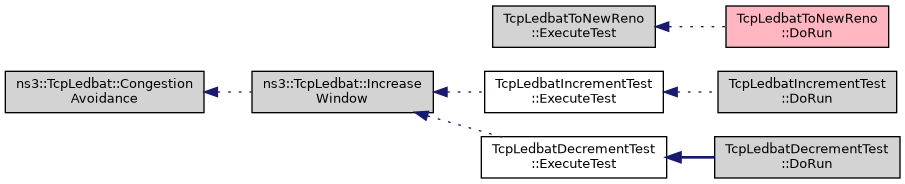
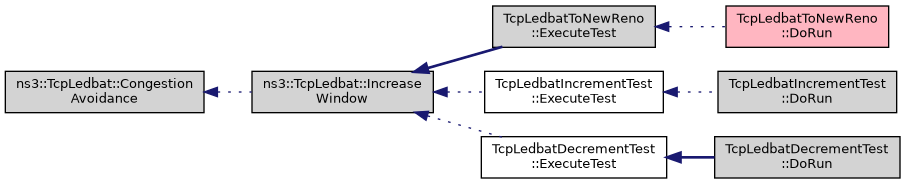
none -> (465, 57)
